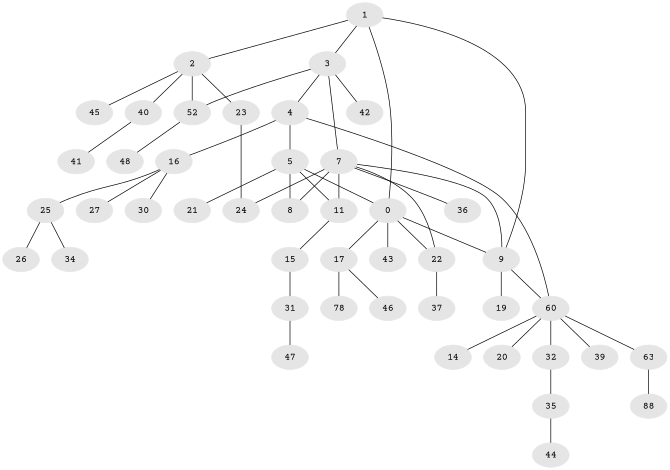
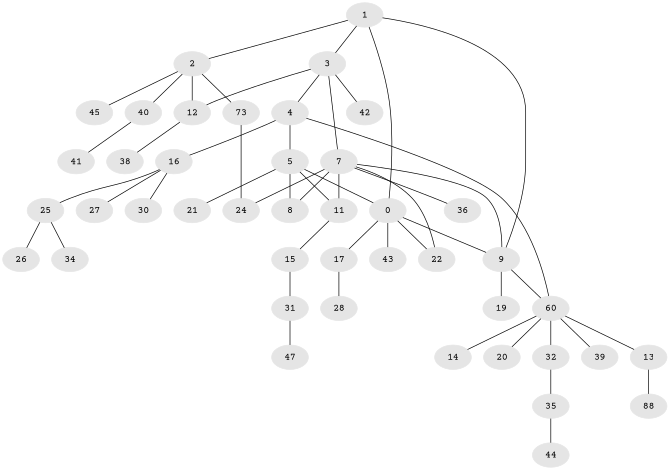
(192, 113) -> (192, 113)
(241, 113) -> (241, 113)
(125, 162) -> (125, 162)
(339, 308) -> (339, 308)
(388, 308) -> none
(437, 308) -> none
(649, 357) -> (649, 357)
